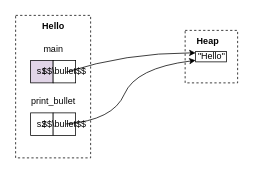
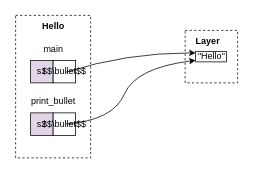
(208, 42) -> (208, 42)
(42, 124) -> (42, 124)
